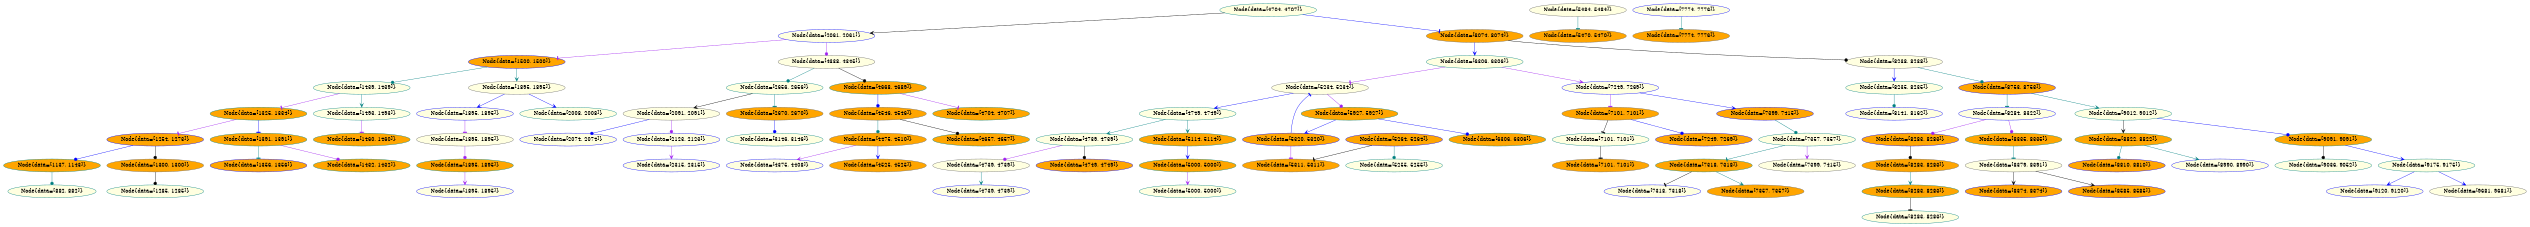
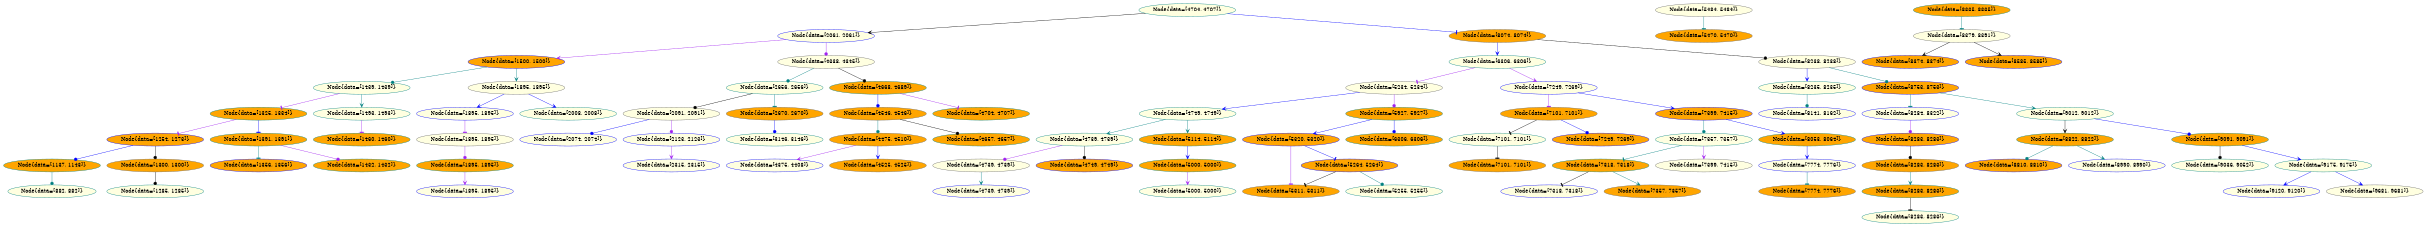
(673, 49) -> (673, 49)
(725, 100) -> (725, 100)
(1295, 112) -> (1319, 152)
(2010, 125) -> none
none -> (1807, 140)
